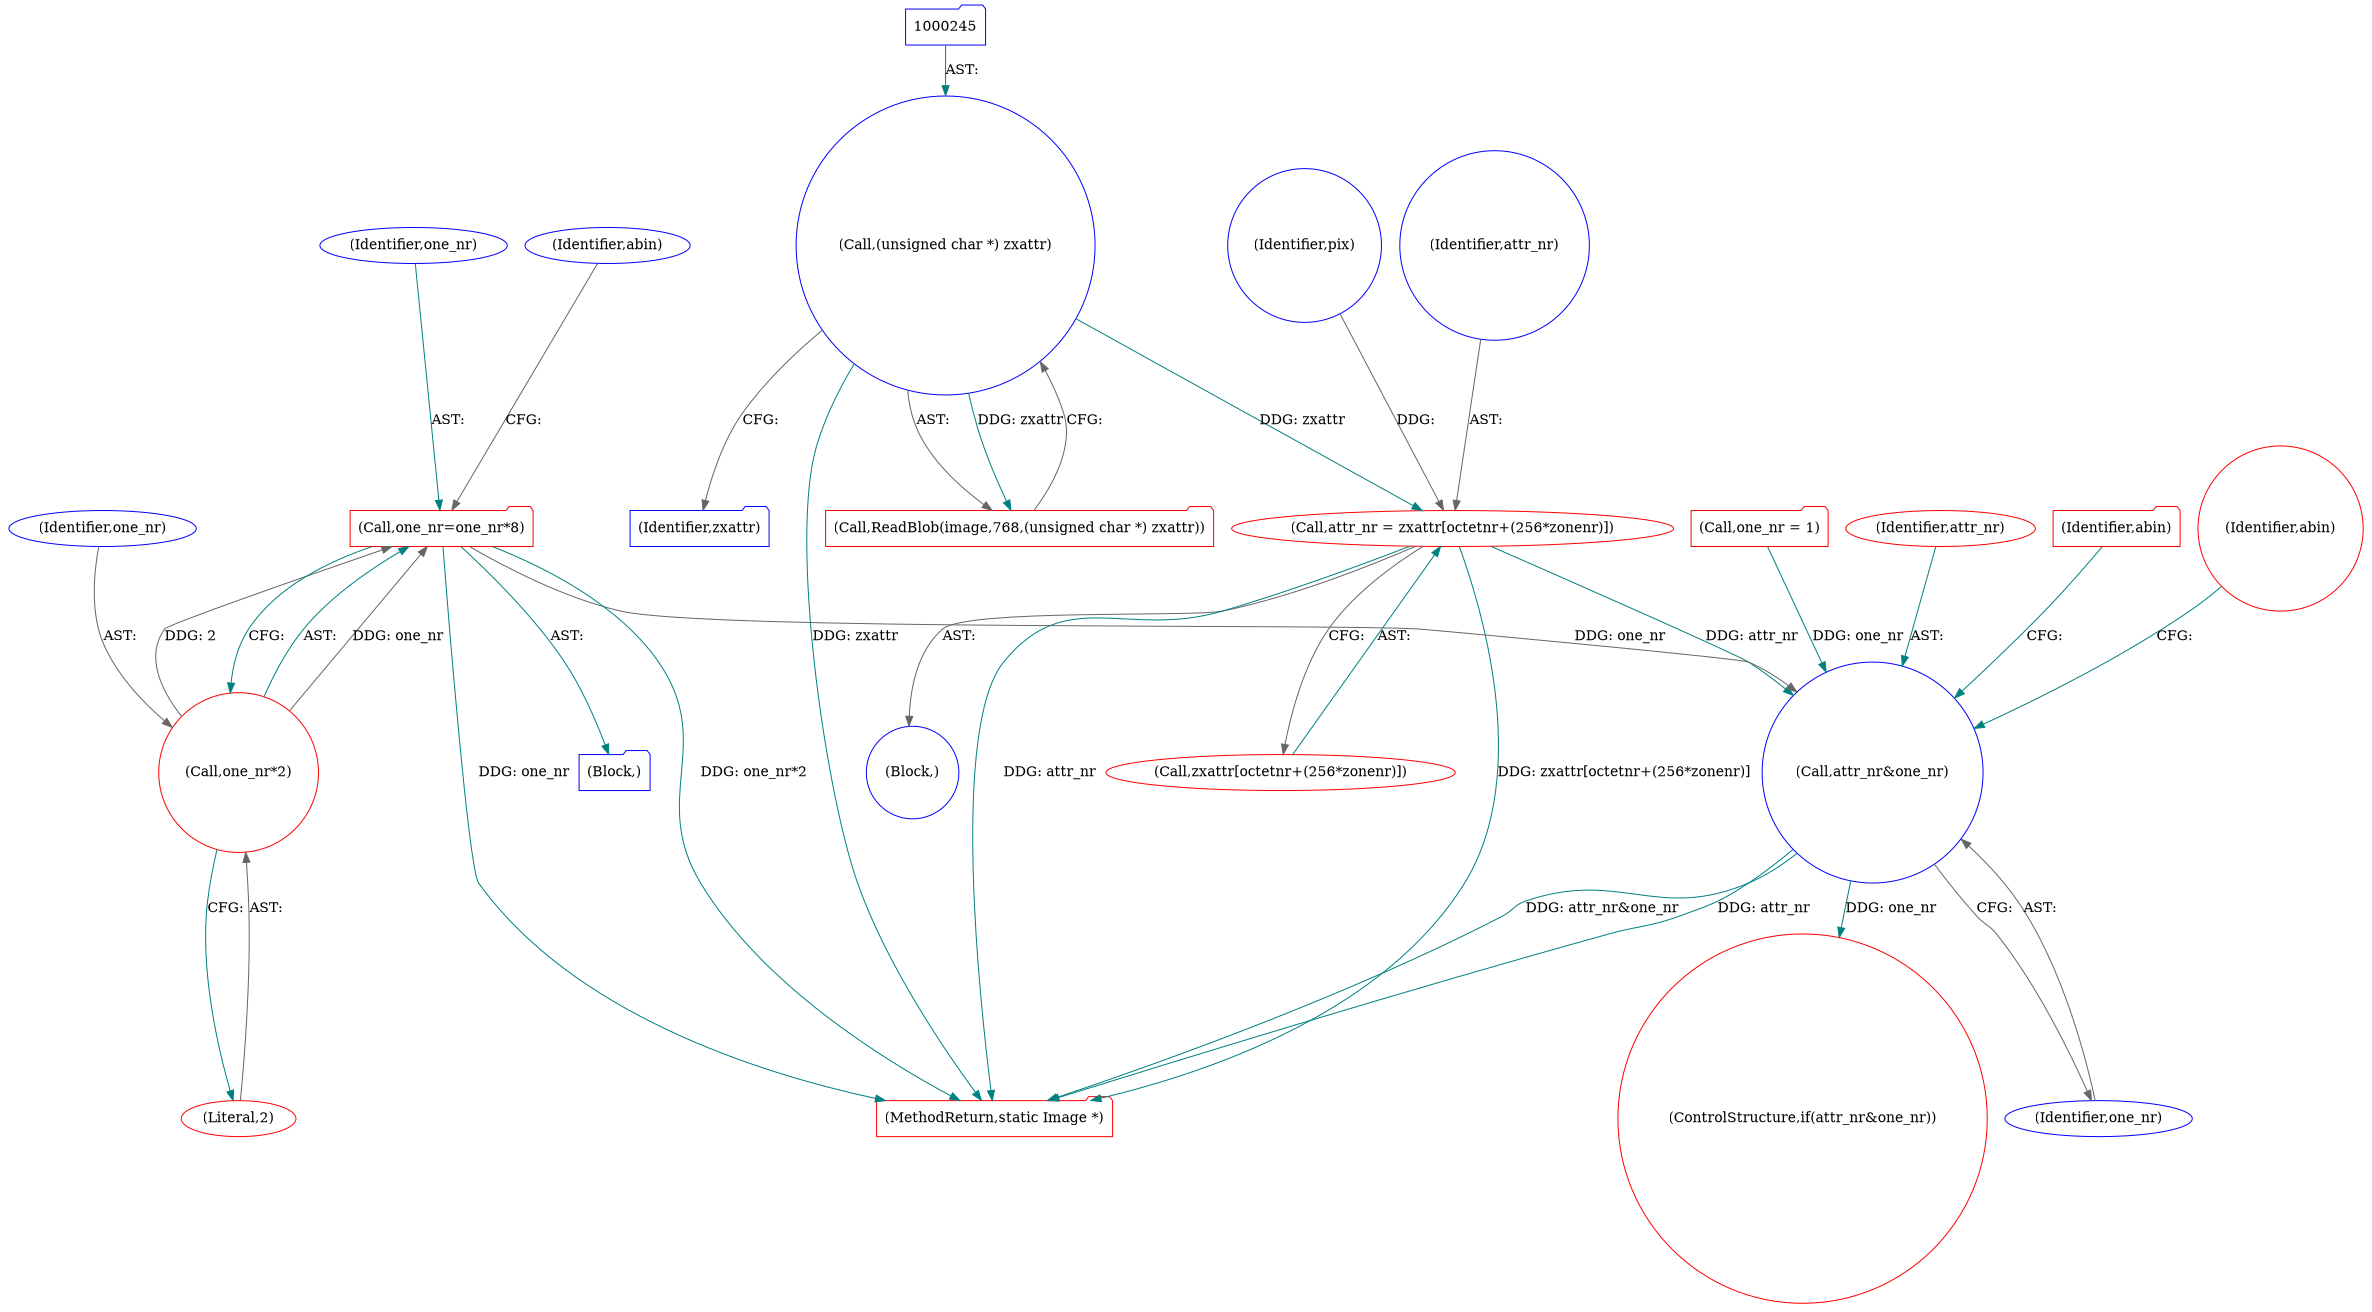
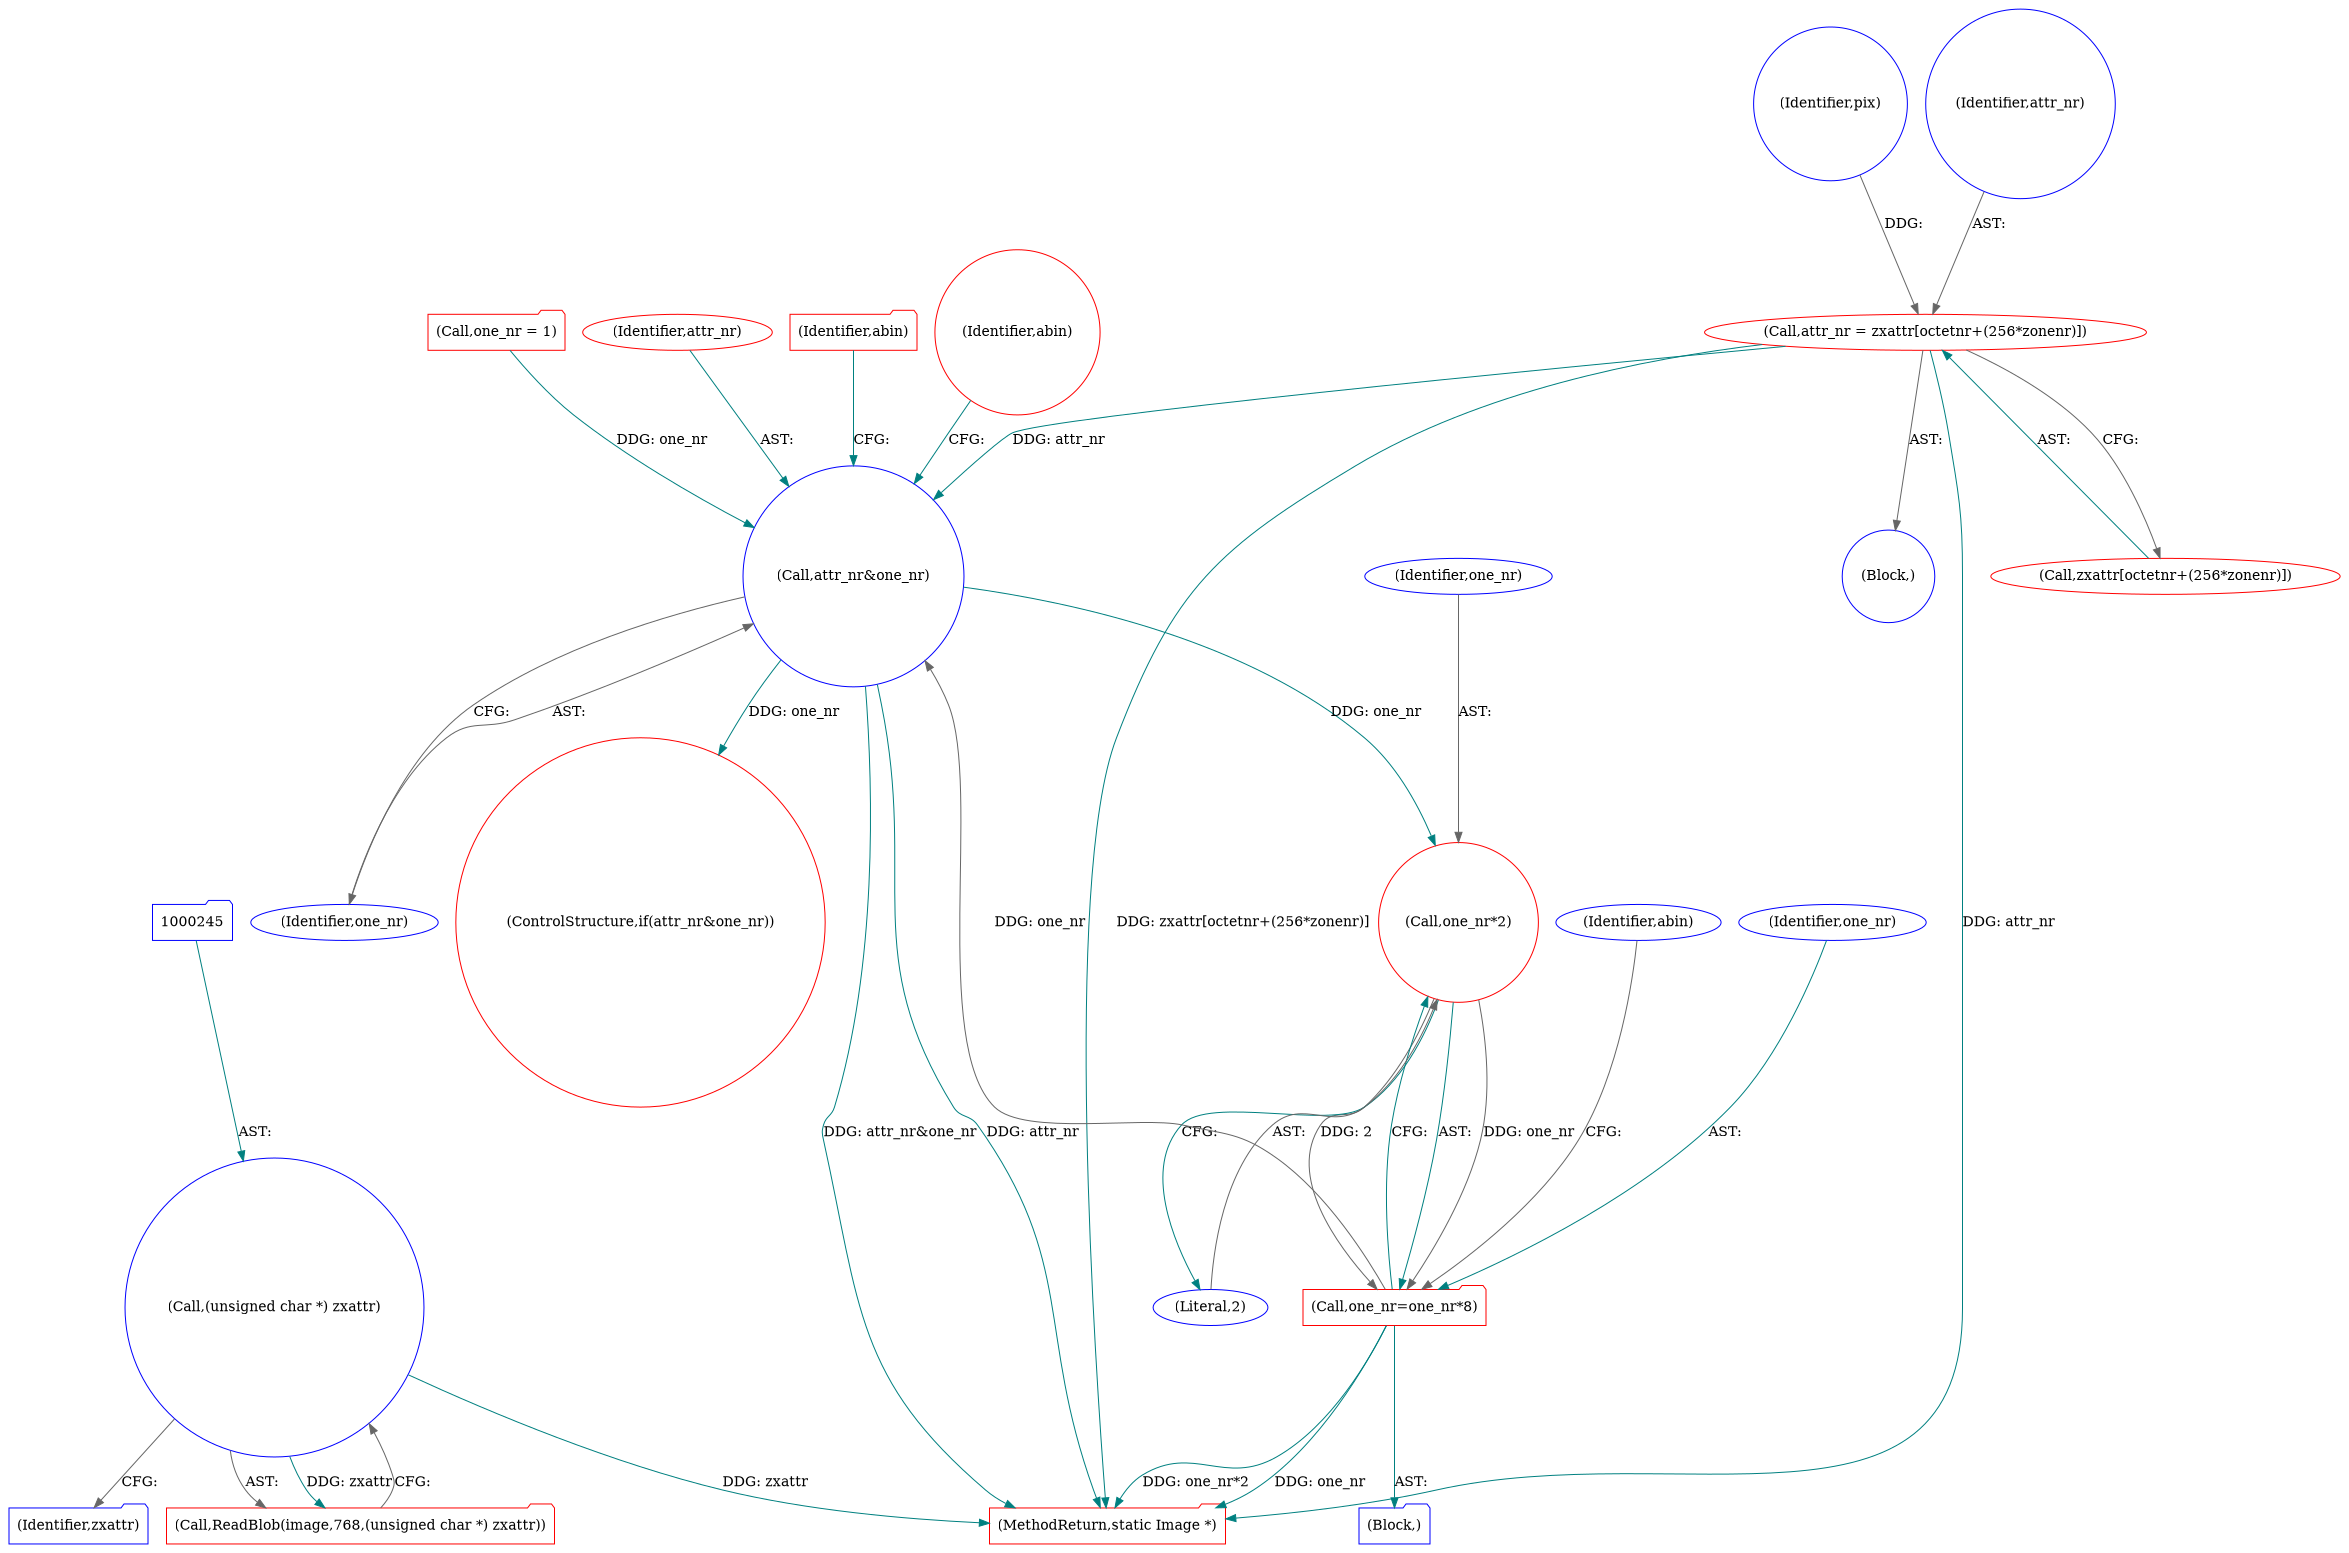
(1245, 412) -> none
none -> (1230, 658)
(239, 1119) -> (1210, 1308)
